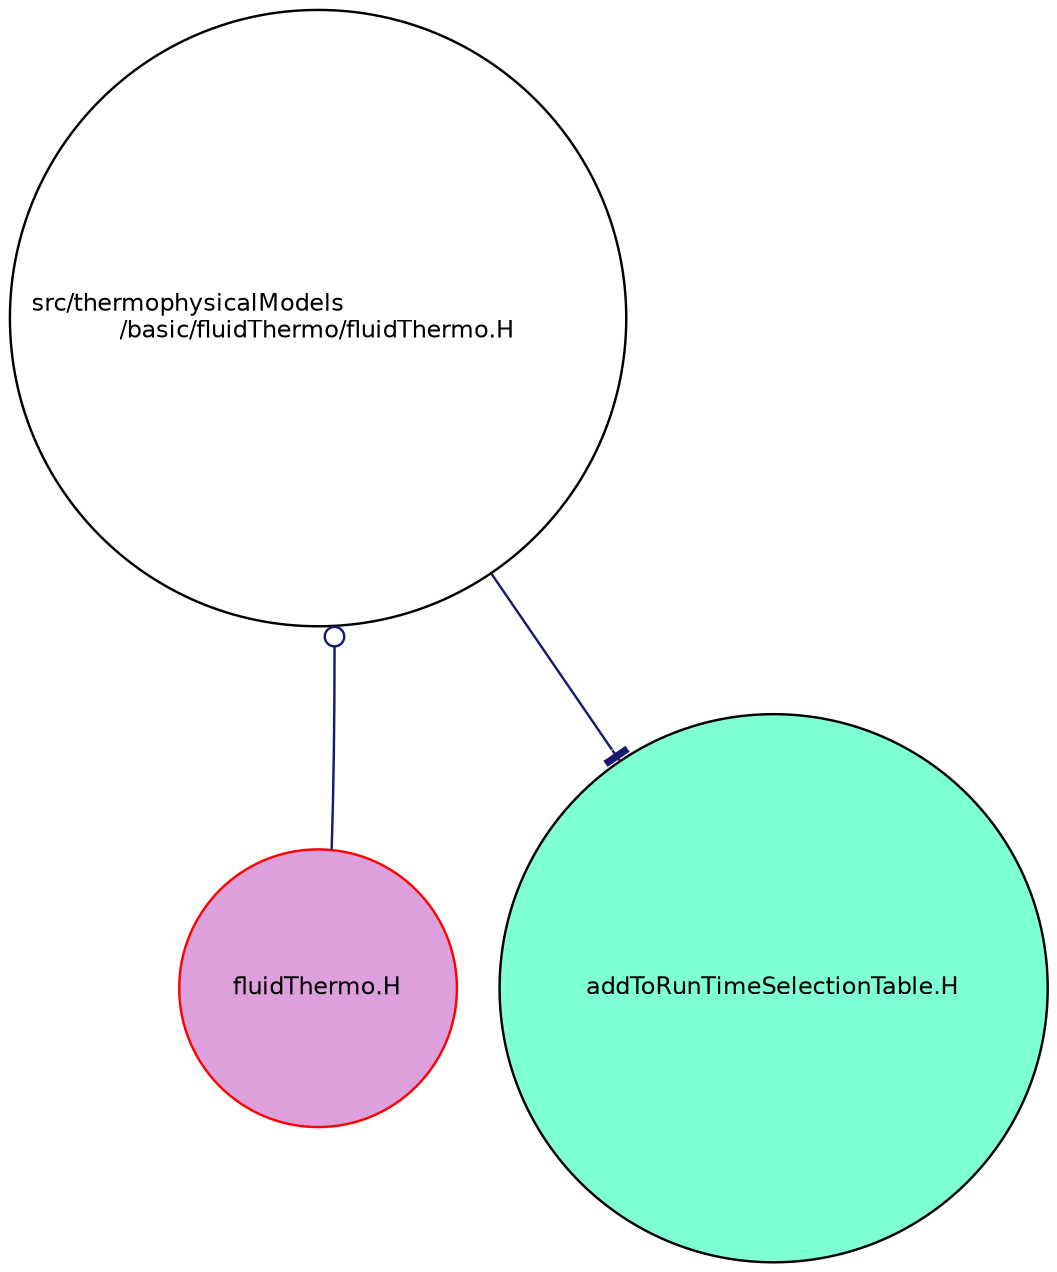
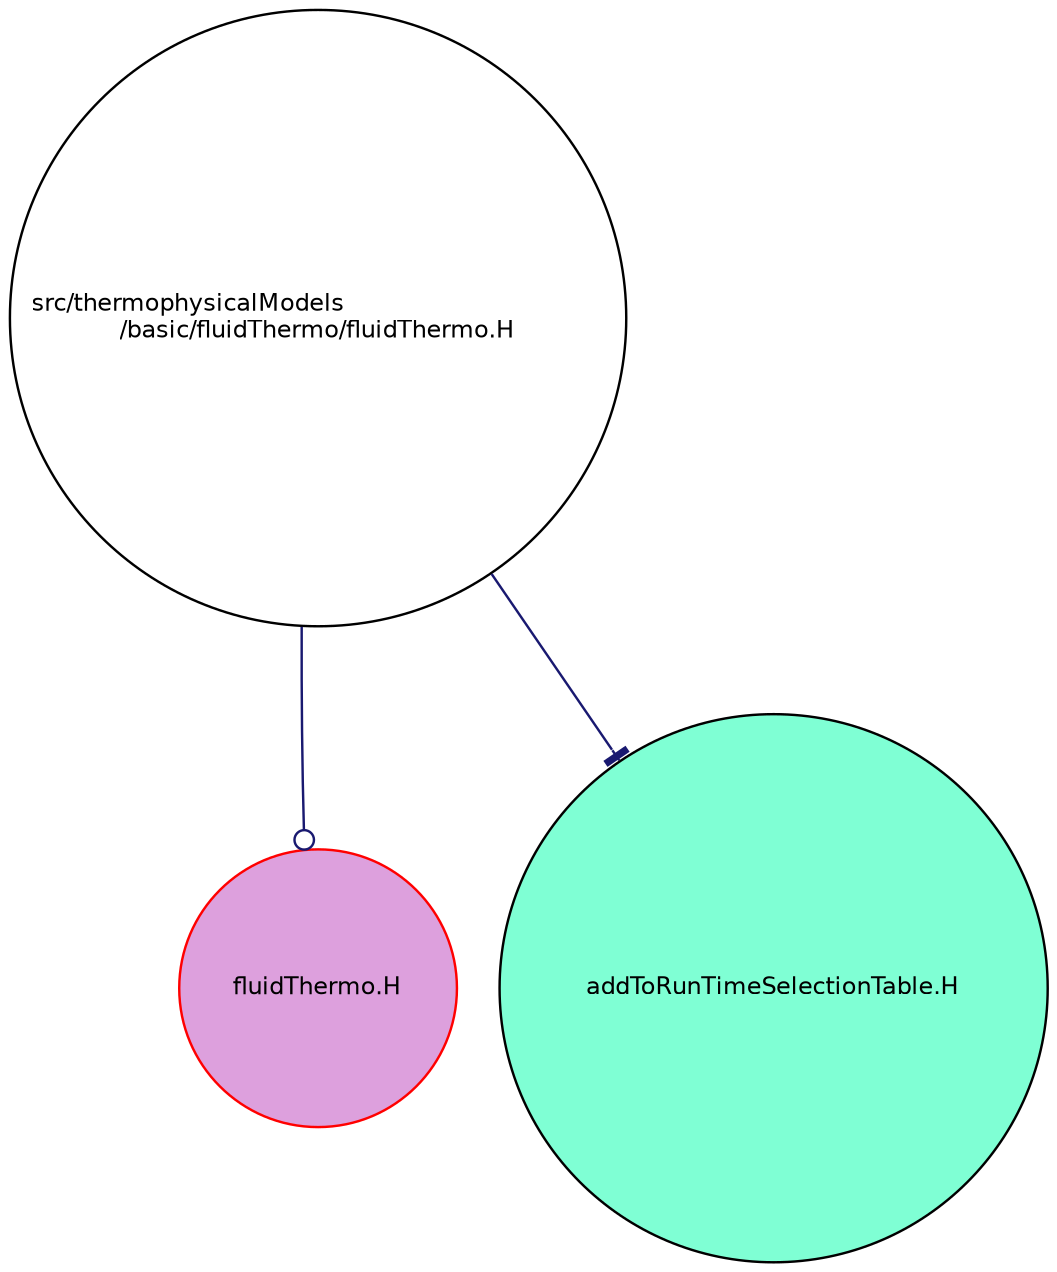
(334, 748) -> (302, 728)
